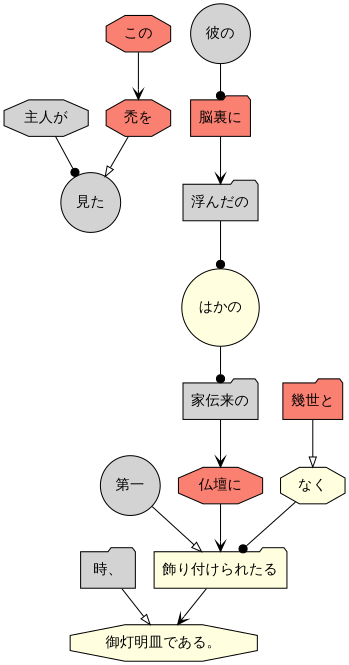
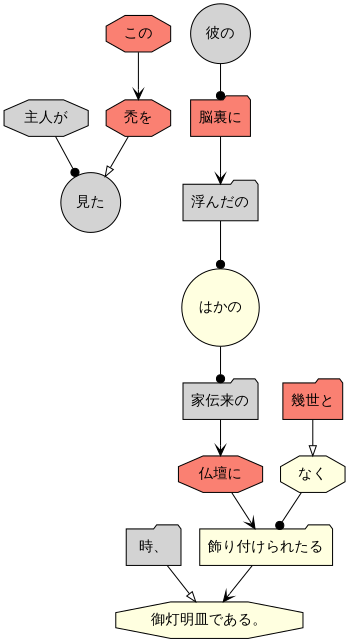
(130, 486) -> none
